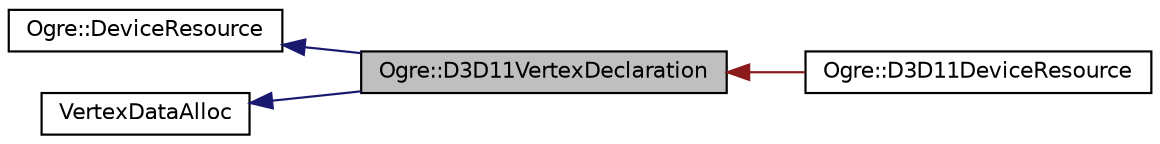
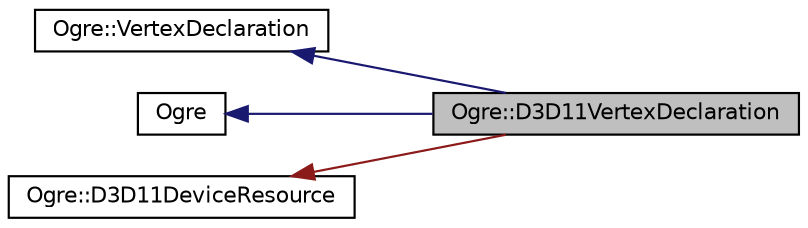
(146, 31) -> (182, 31)
(777, 72) -> (410, 153)
(146, 114) -> (182, 114)
